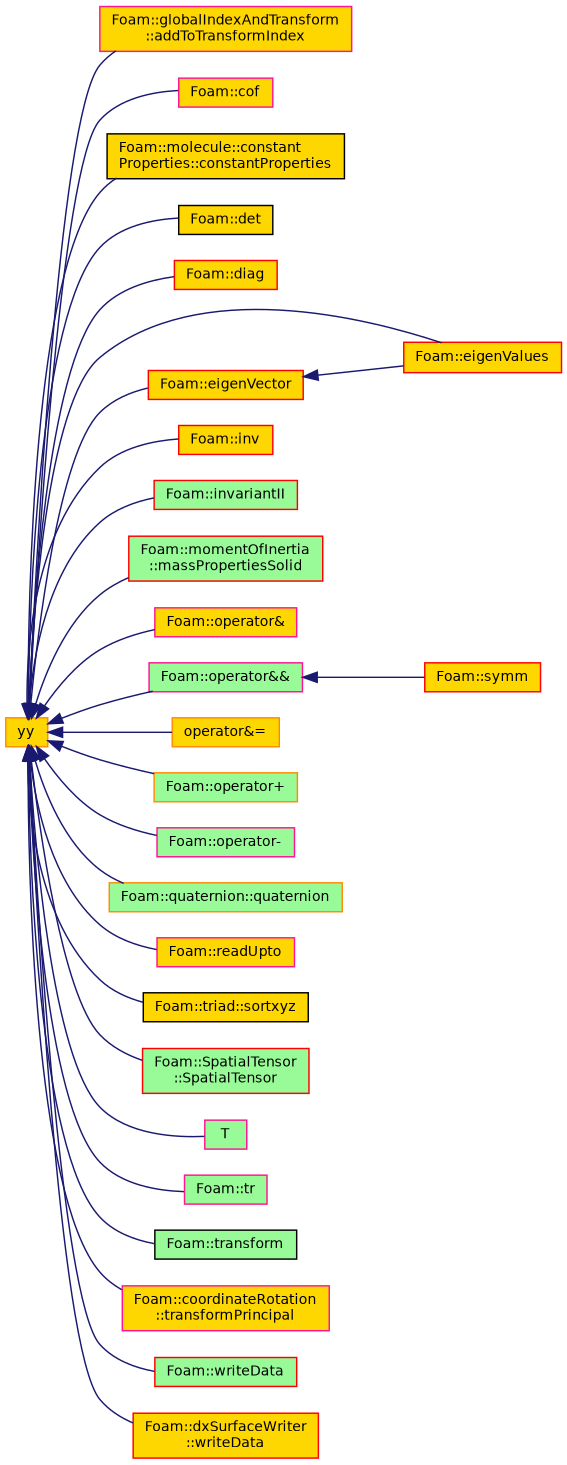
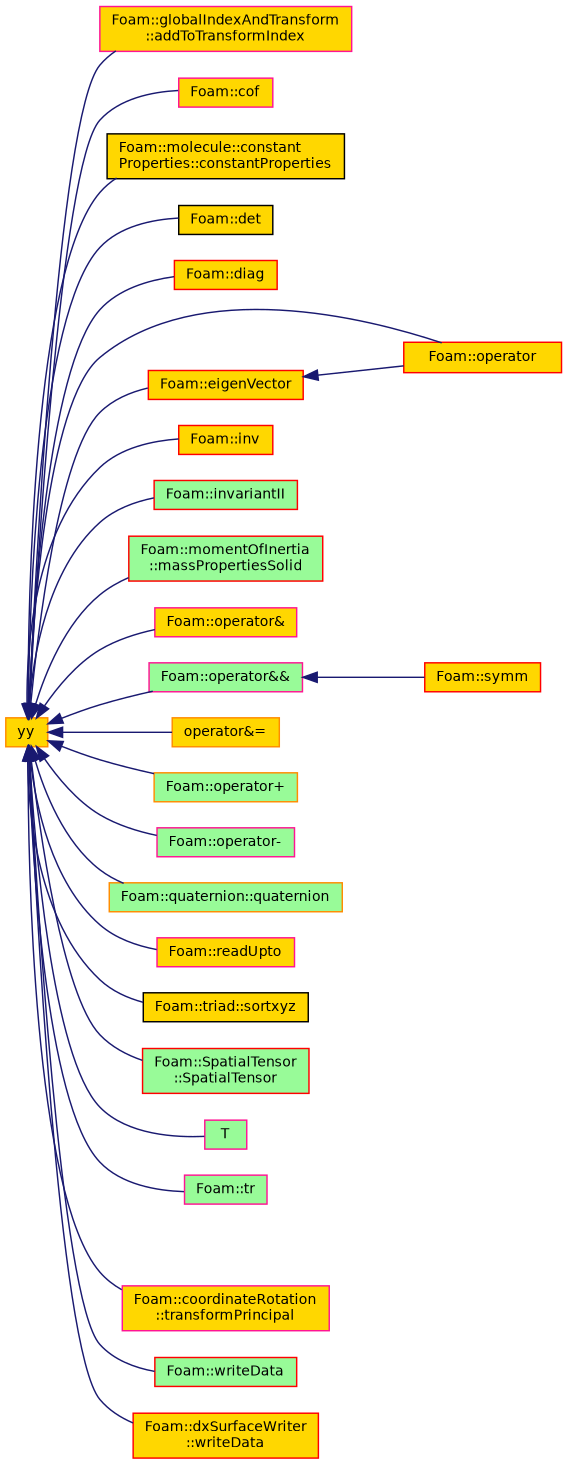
(483, 357) -> (483, 357)
(226, 1245) -> none
